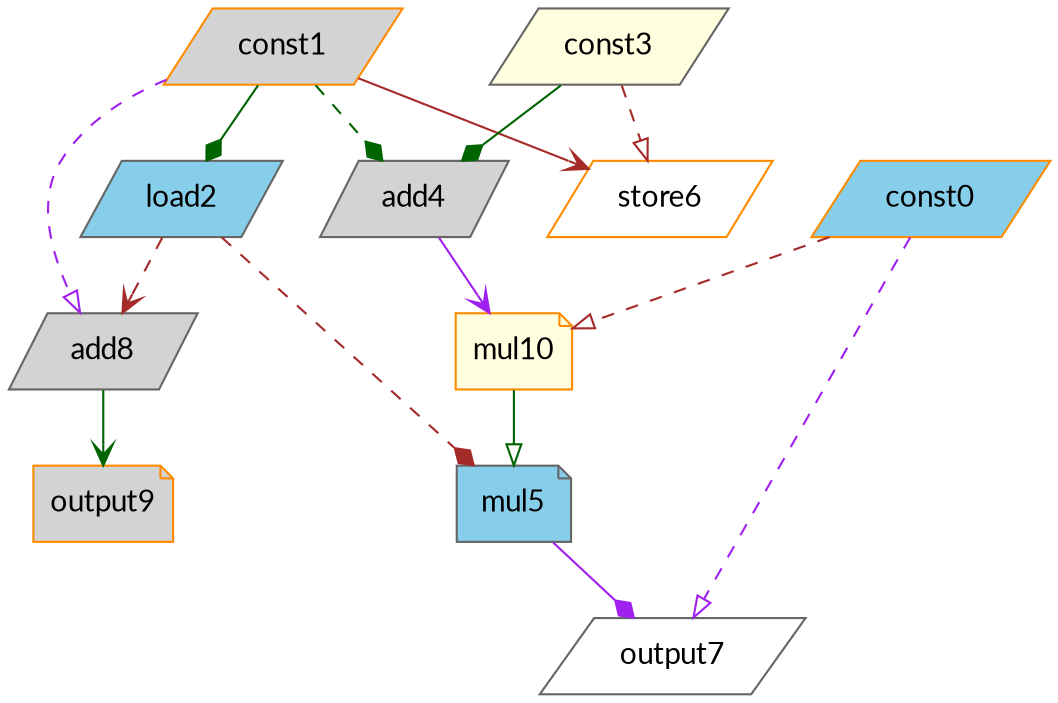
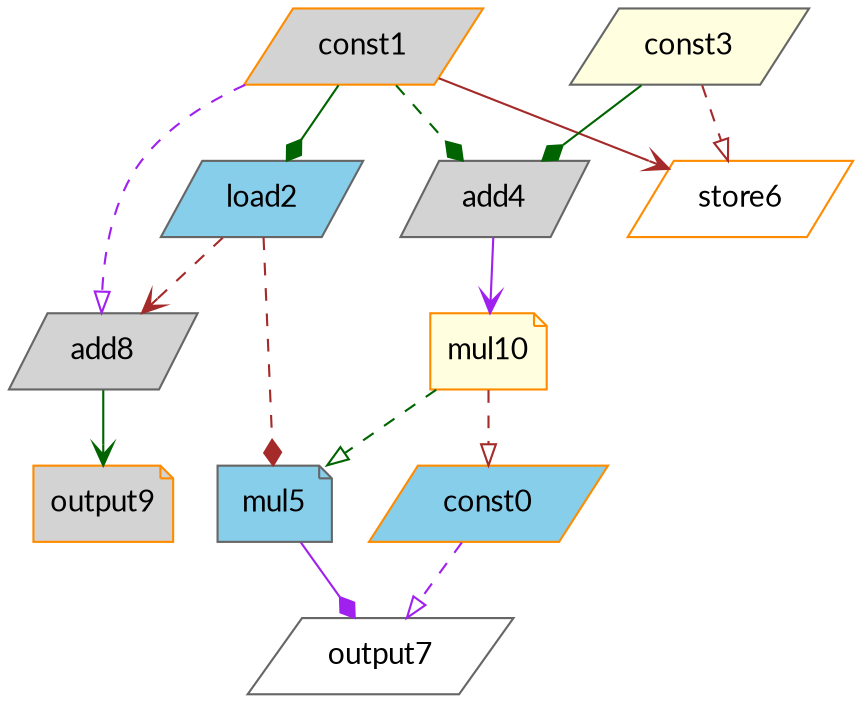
(711, 279) -> (489, 417)
(514, 417) -> (391, 421)
